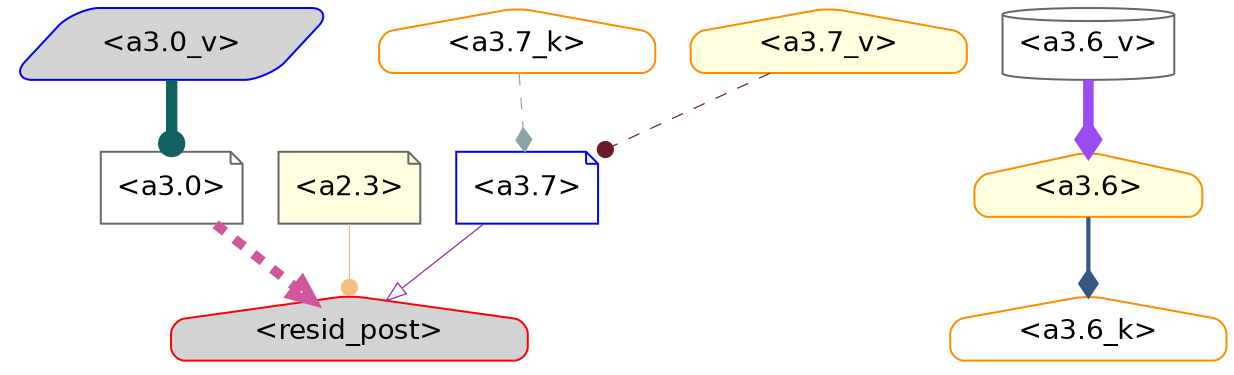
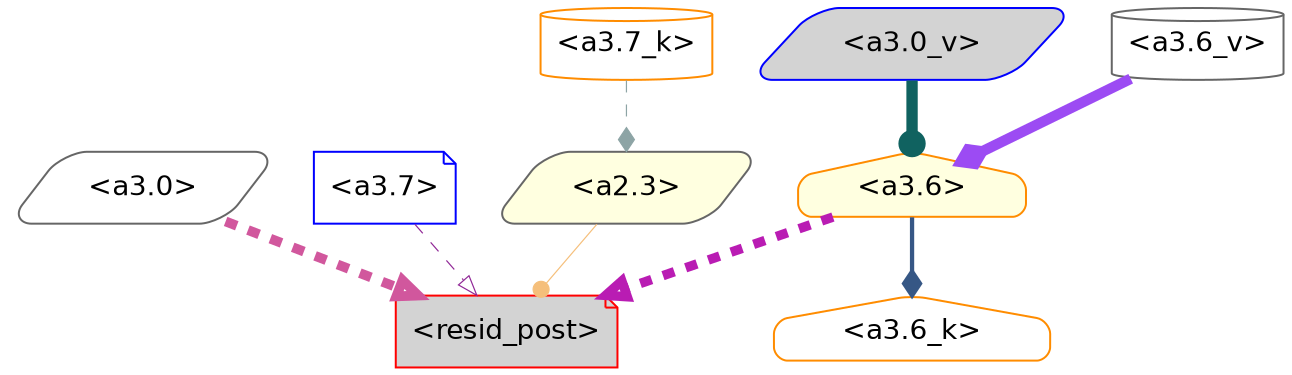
(517, 44) -> (626, 44)
(829, 44) -> none
(521, 101) -> (626, 104)
(172, 108) -> (912, 108)
(172, 188) -> (143, 188)
(349, 188) -> (626, 188)
none -> (729, 253)
(443, 256) -> (439, 252)
(349, 332) -> (507, 332)
